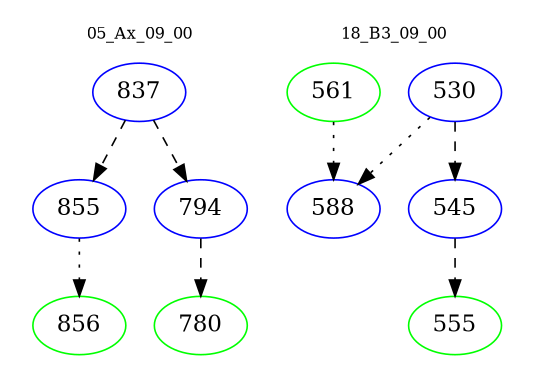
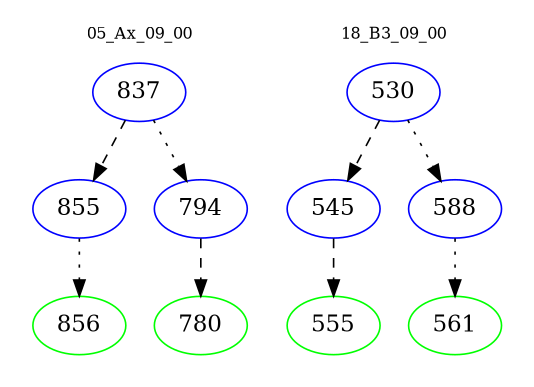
(166, 143) -> (166, 143)
(334, 143) -> (455, 259)
